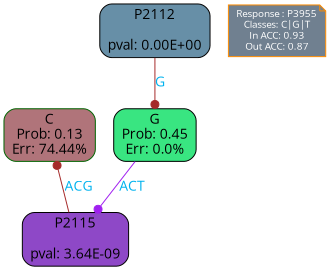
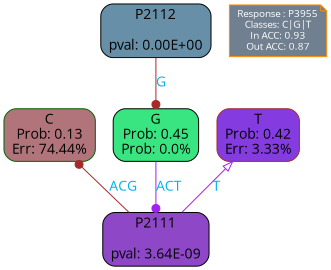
(155, 135) -> (156, 135)
none -> (258, 135)
(75, 239) -> (156, 239)
